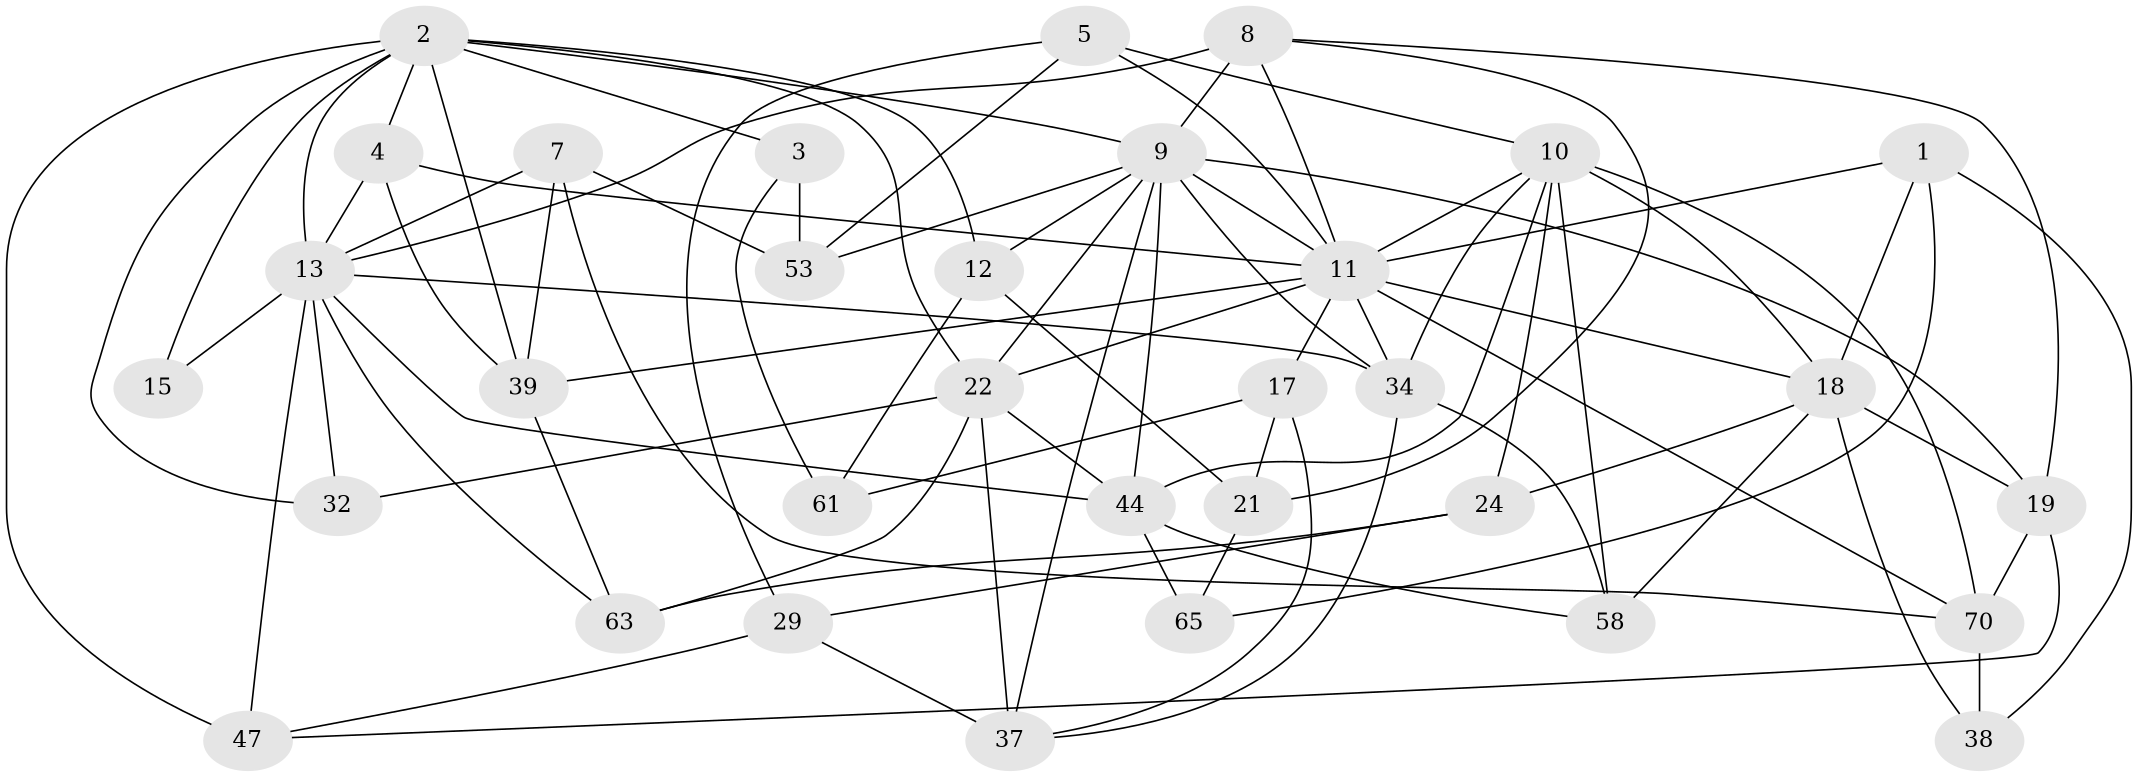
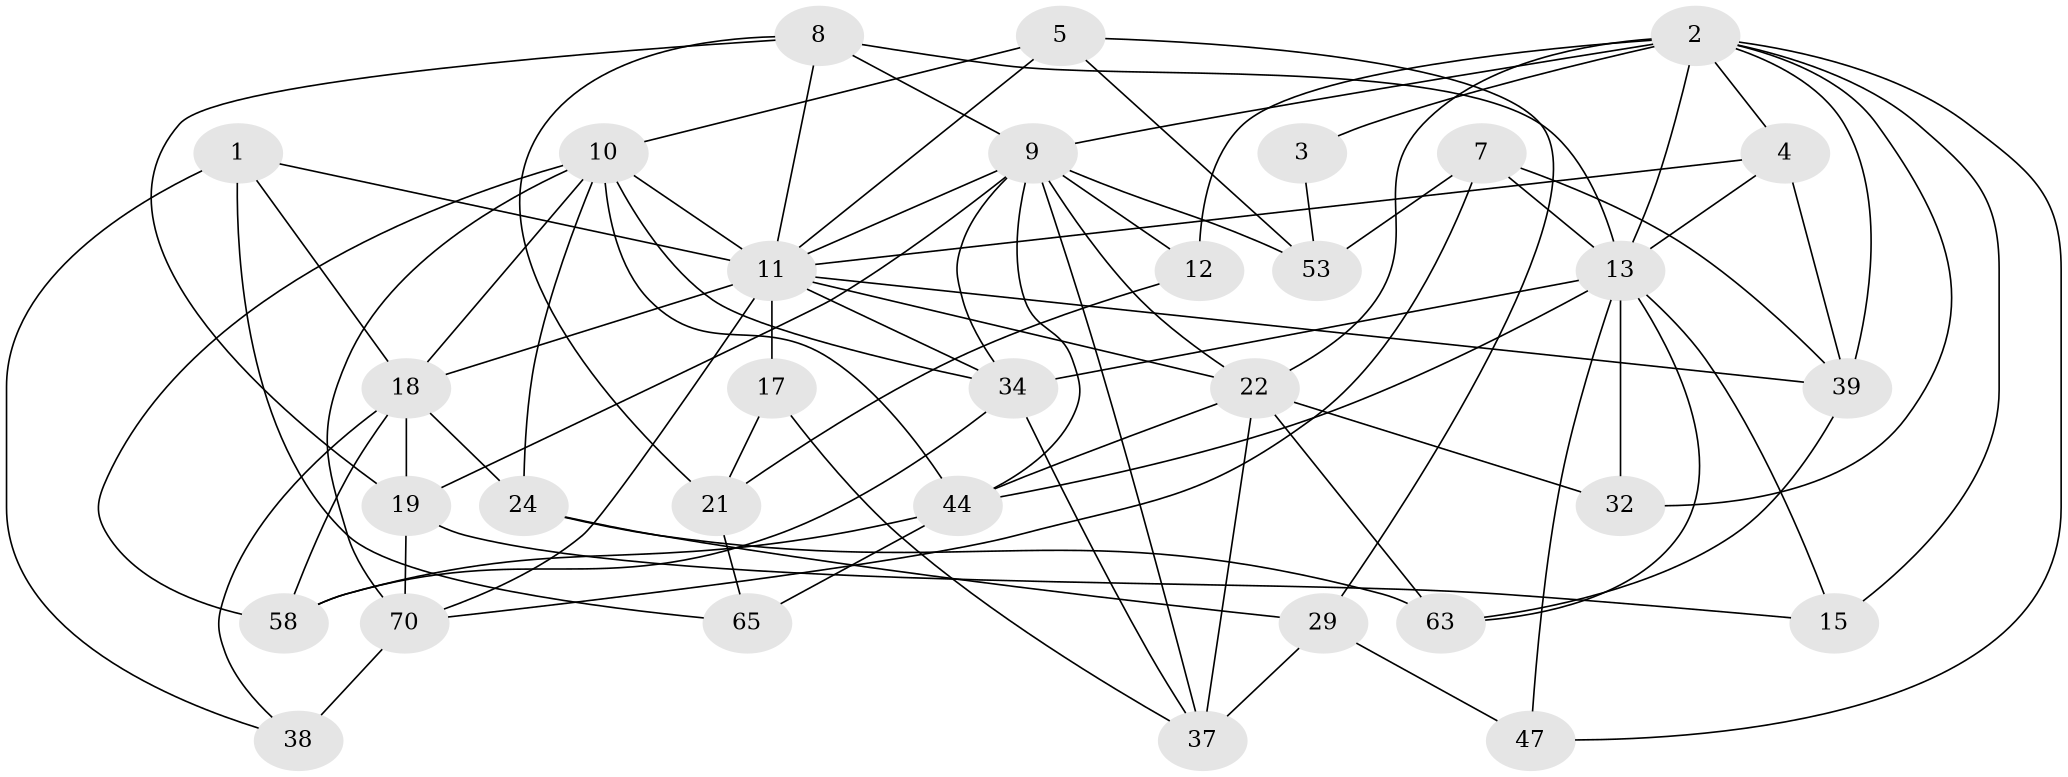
(827, 506) -> none
(1274, 697) -> (1080, 582)
